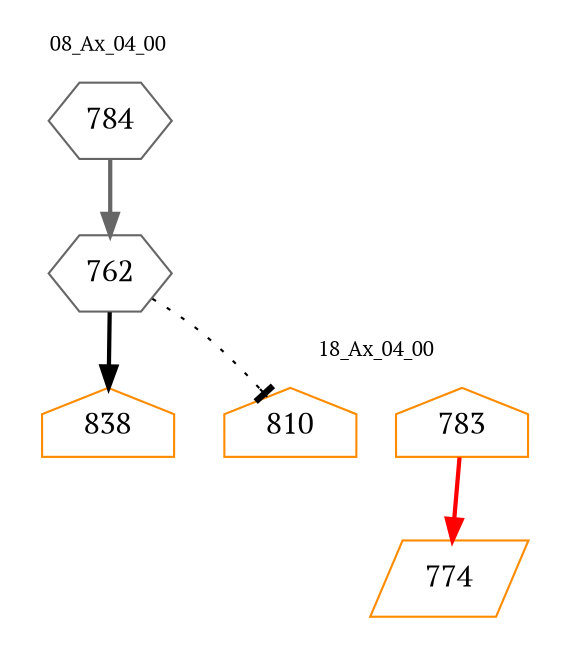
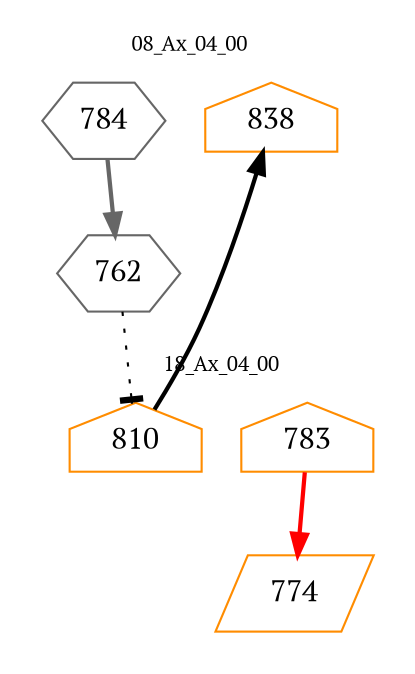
(109, 339) -> (214, 295)
